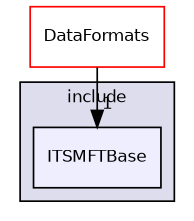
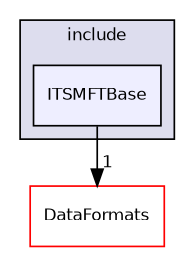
(97, 92) -> (97, 150)
